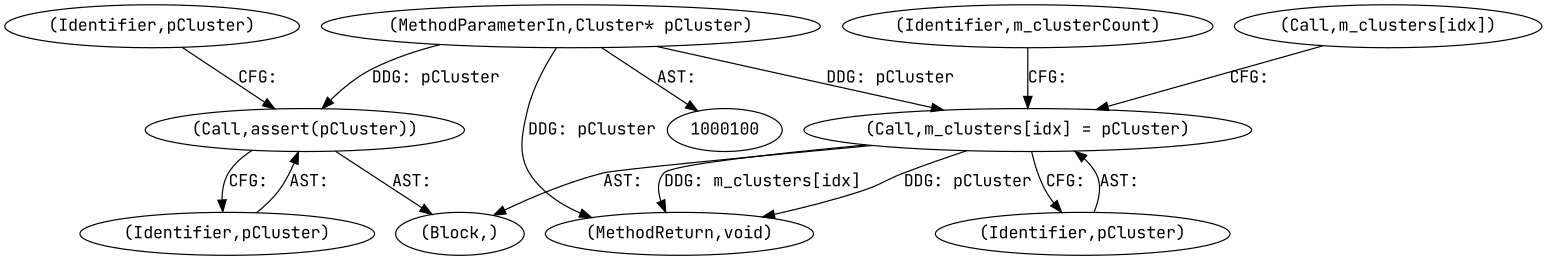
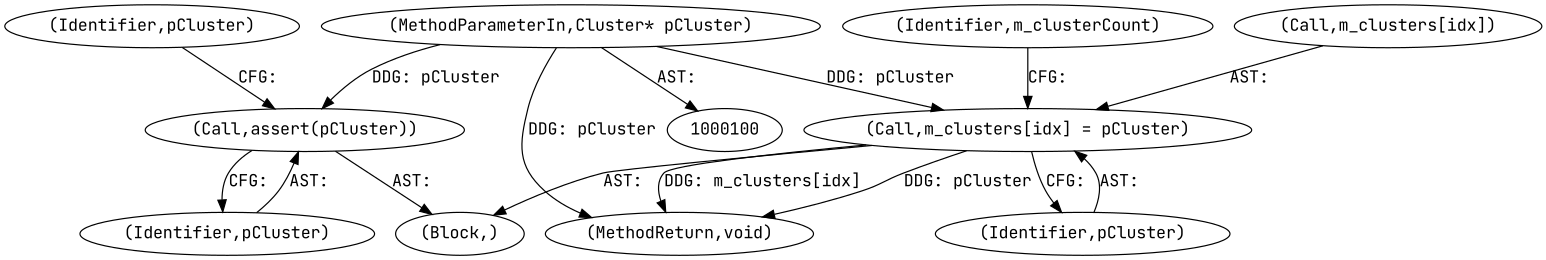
(1254, 78) -> (1254, 78)
